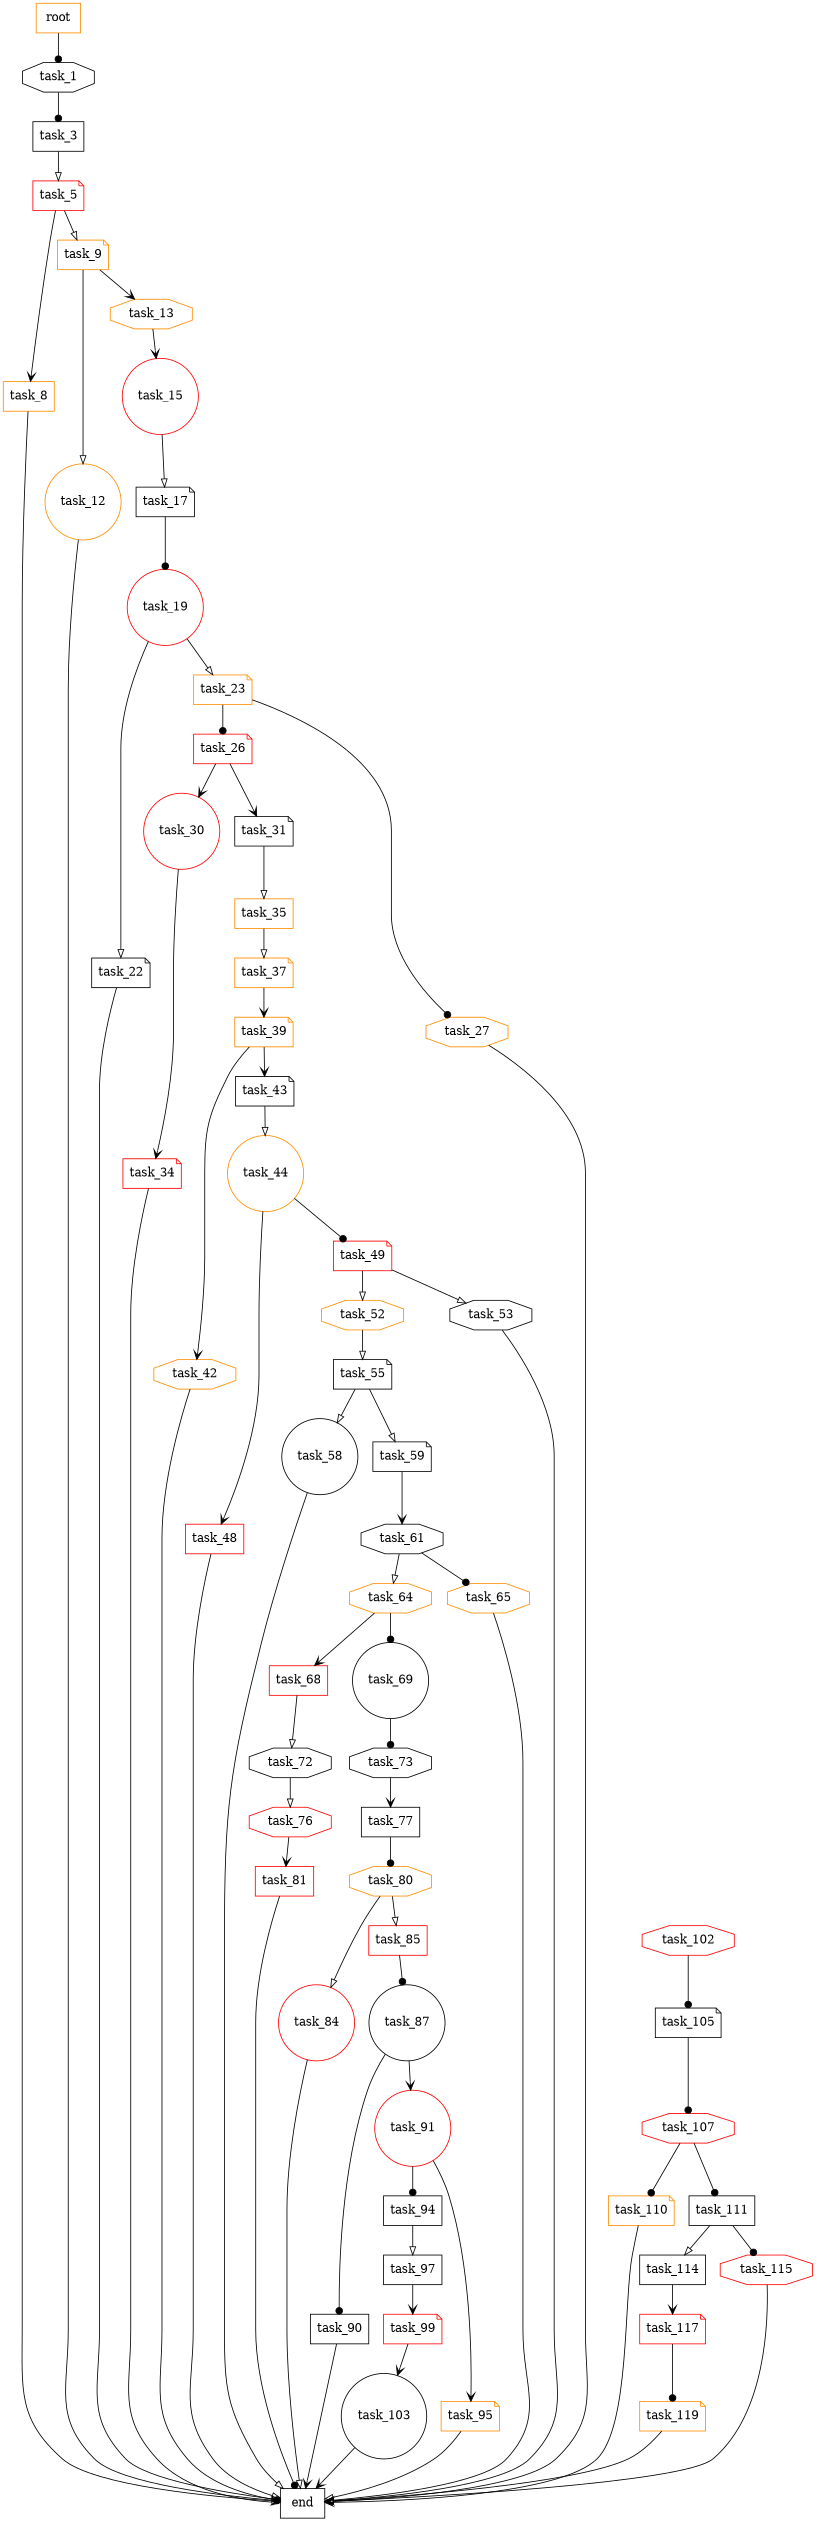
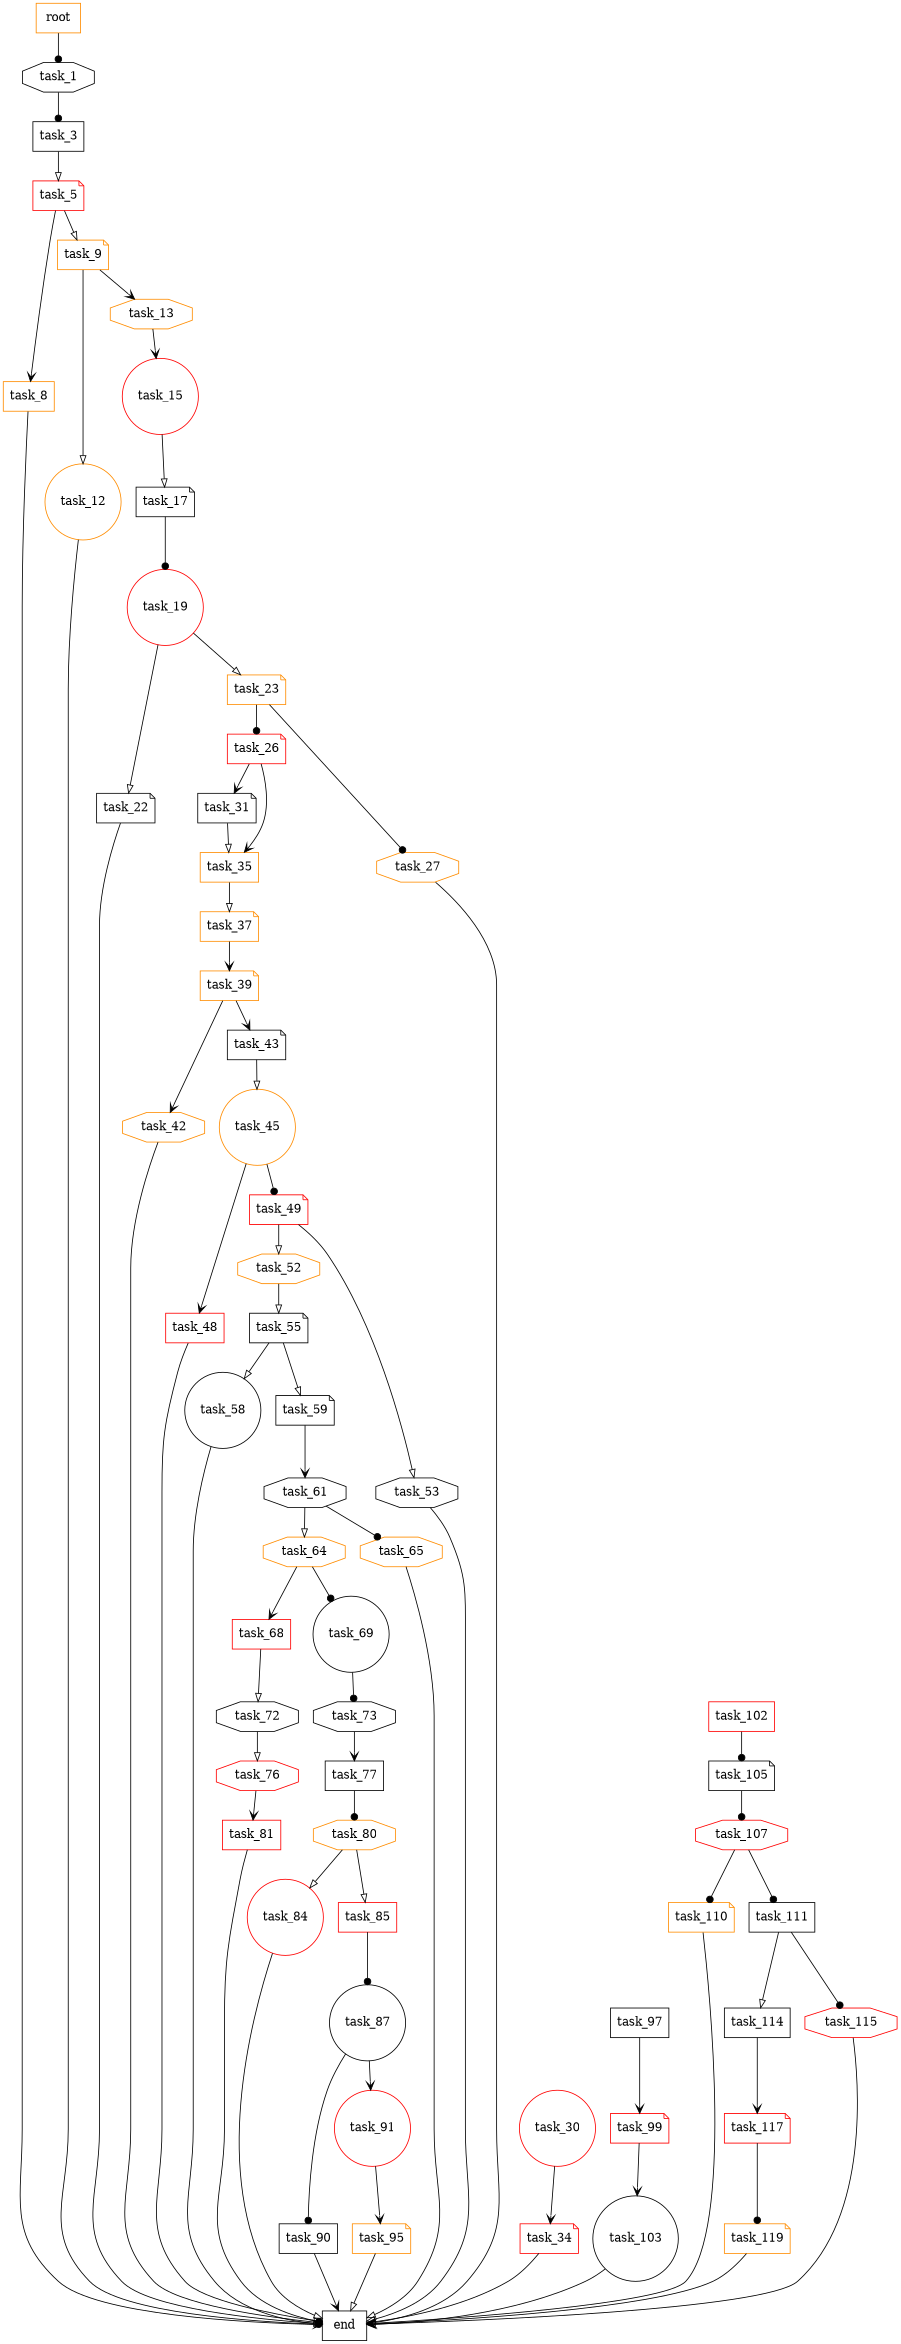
(209, 777) -> (266, 807)
(266, 1174) -> (257, 1127)
(688, 1940) -> (742, 1717)
(413, 2211) -> none
